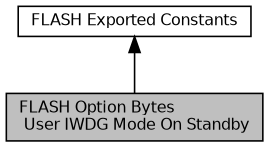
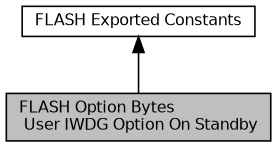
(135, 117) -> (139, 117)
